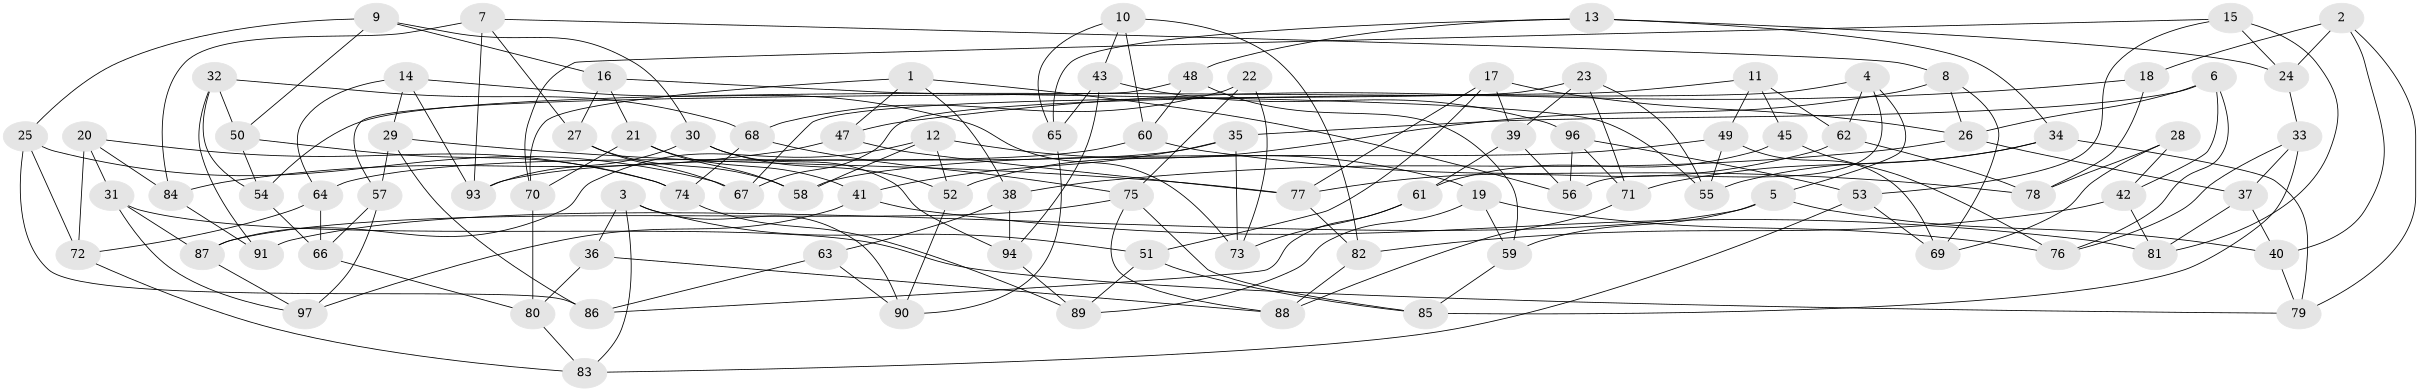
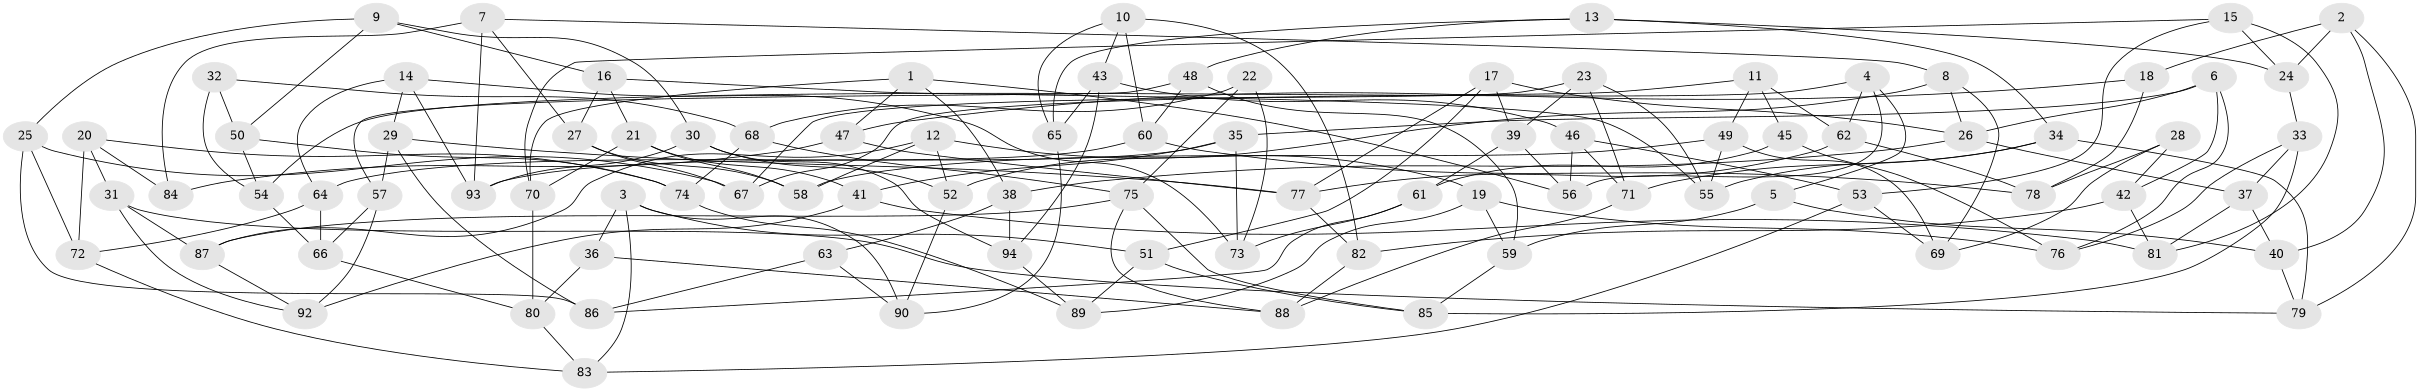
(1573, 136) -> (1573, 136)
(261, 255) -> none
(305, 314) -> (305, 314)
